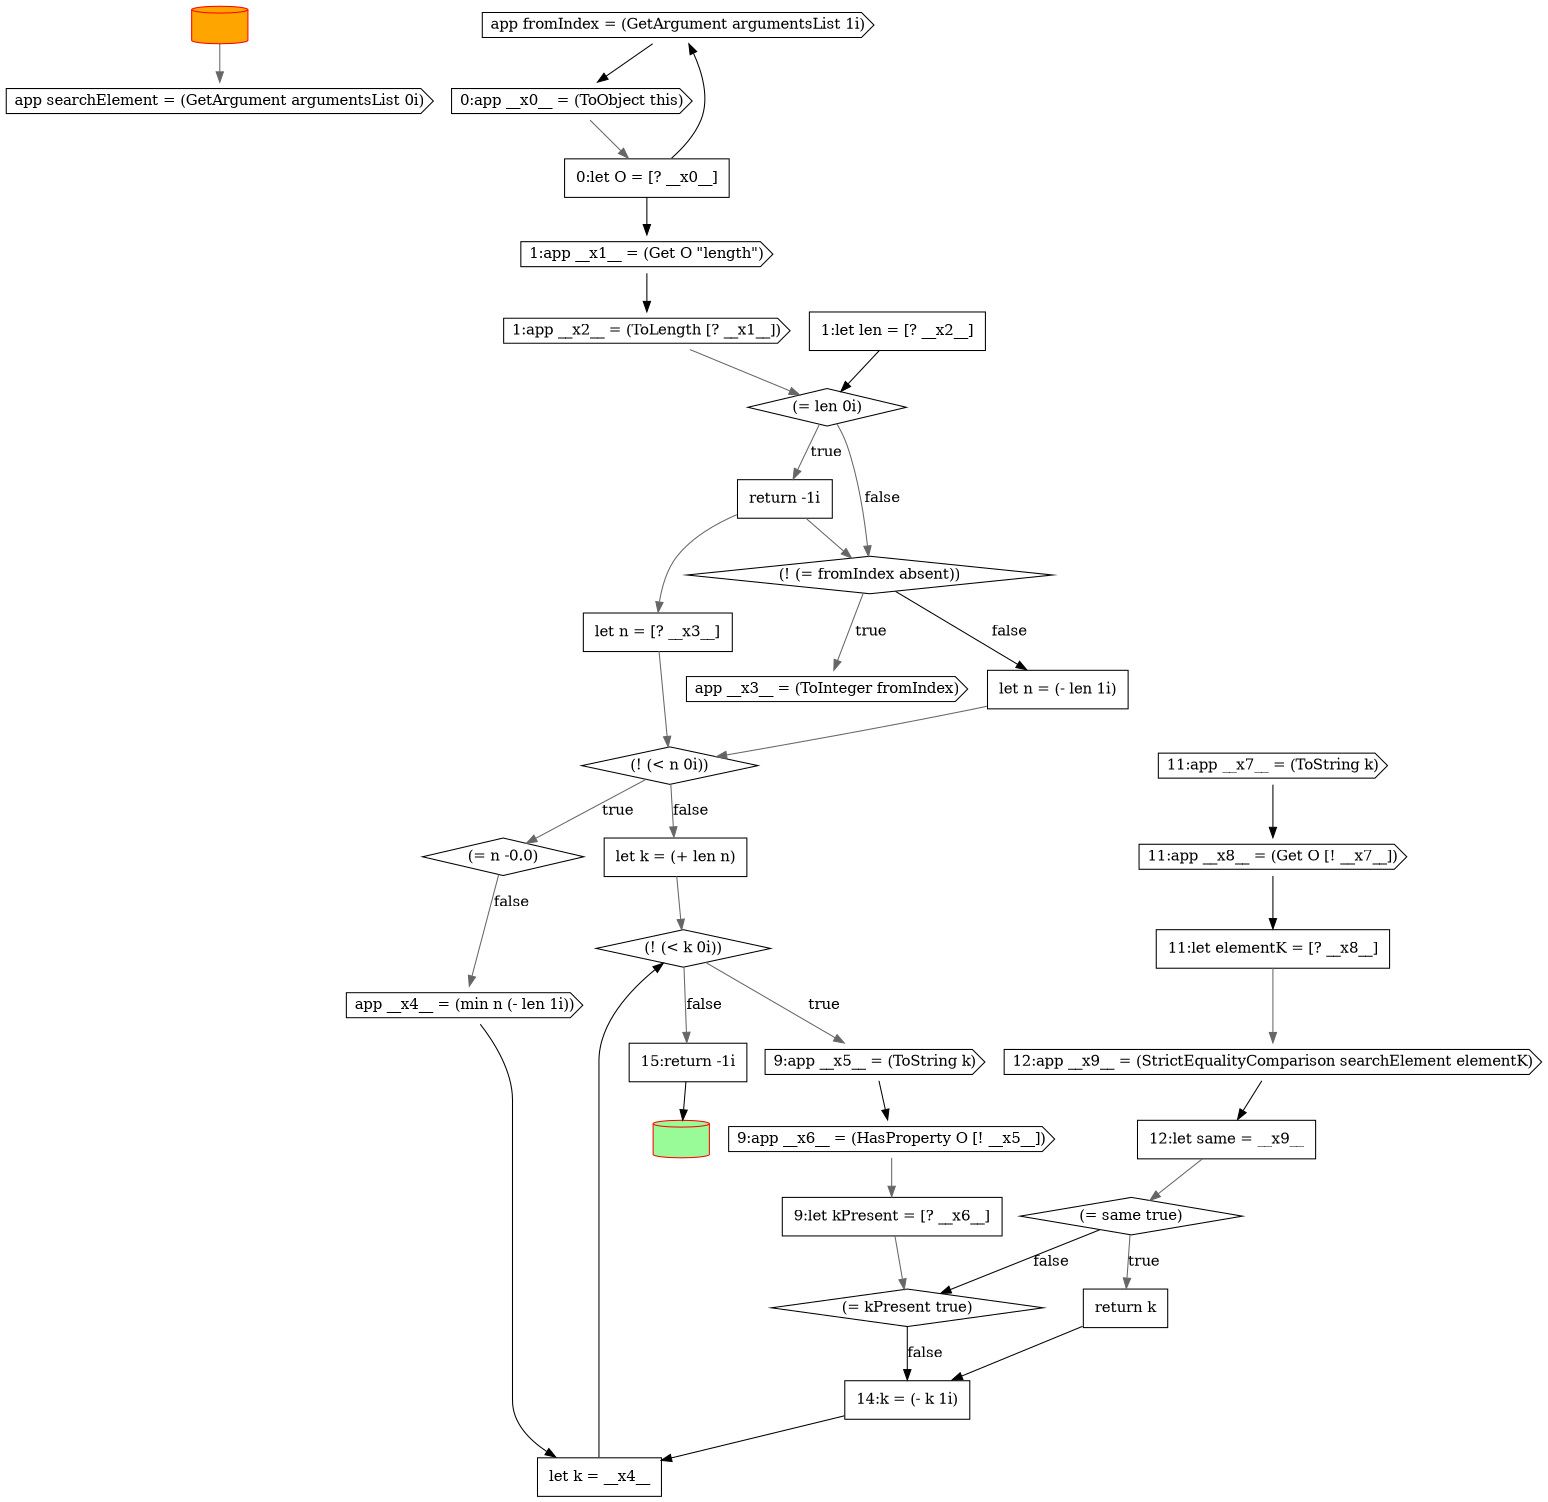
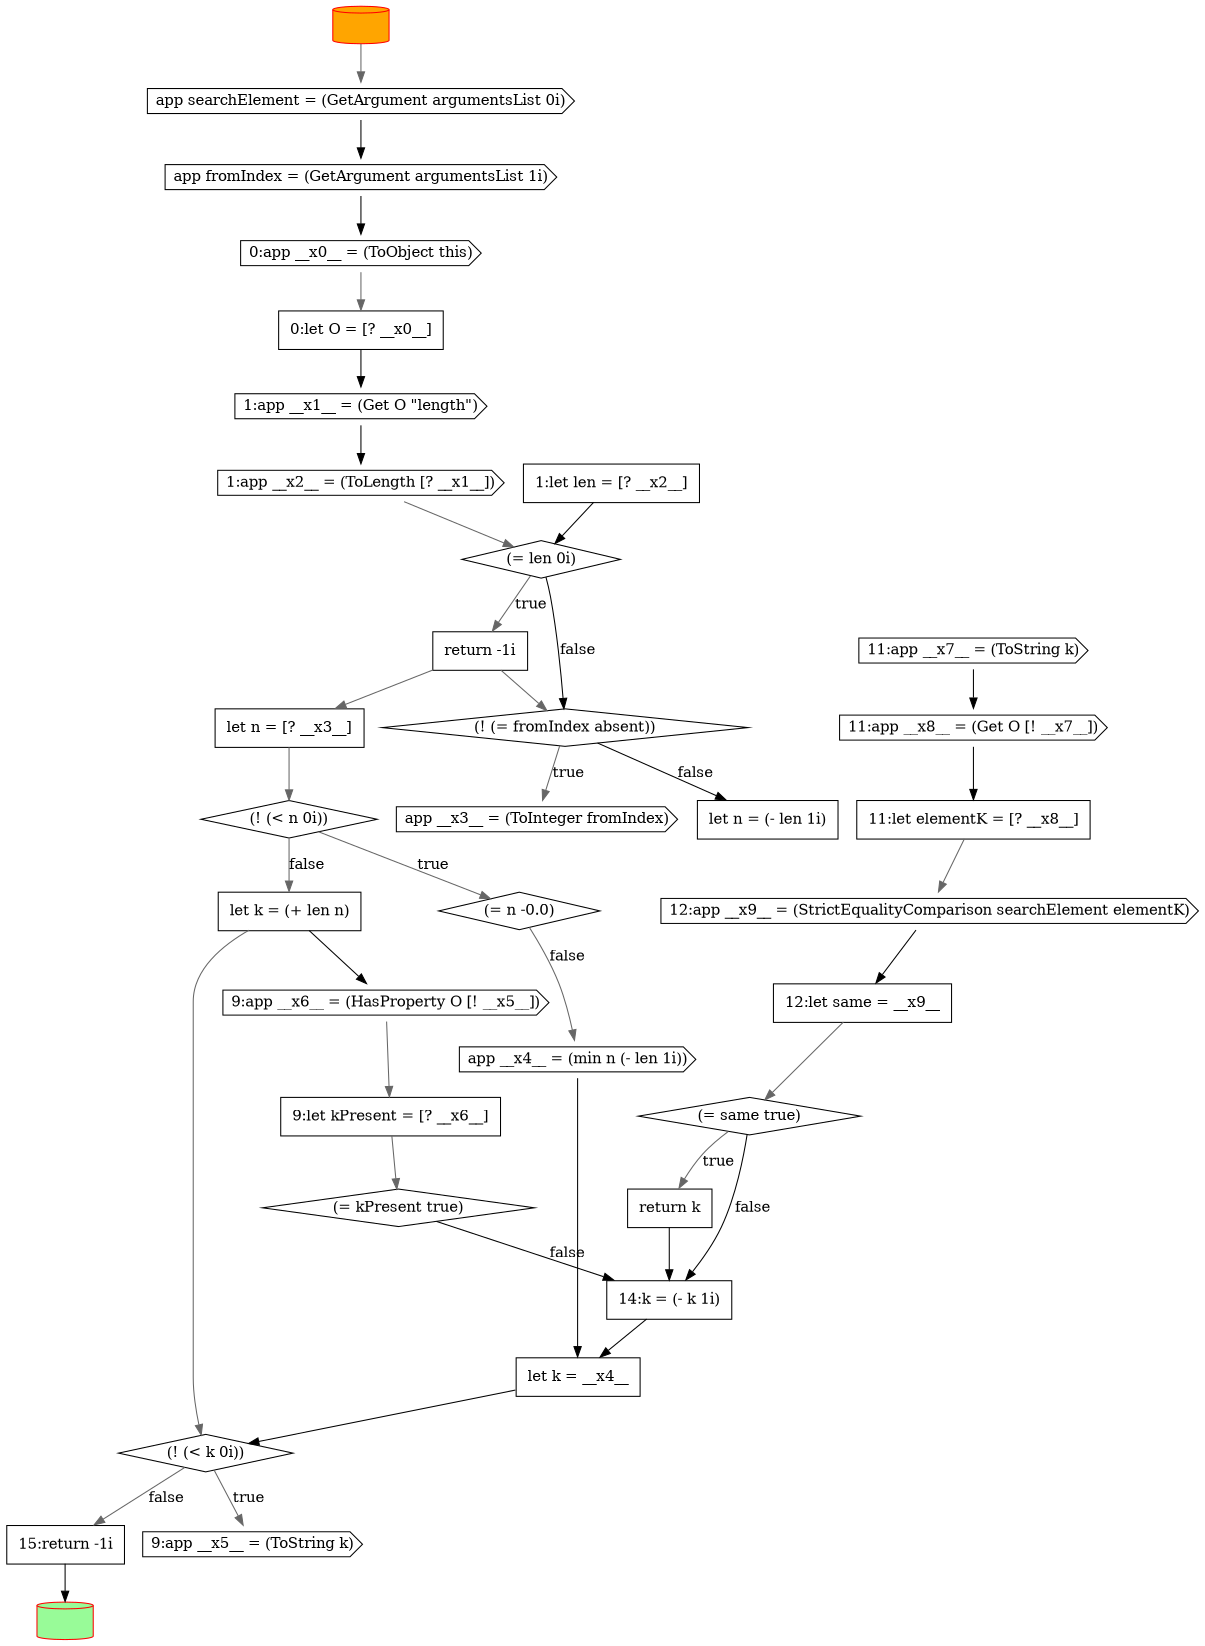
(704, 110) -> (361, 134)
(858, 483) -> (557, 637)
(857, 732) -> none
(882, 1095) -> (334, 953)
(1025, 1260) -> (729, 1207)
